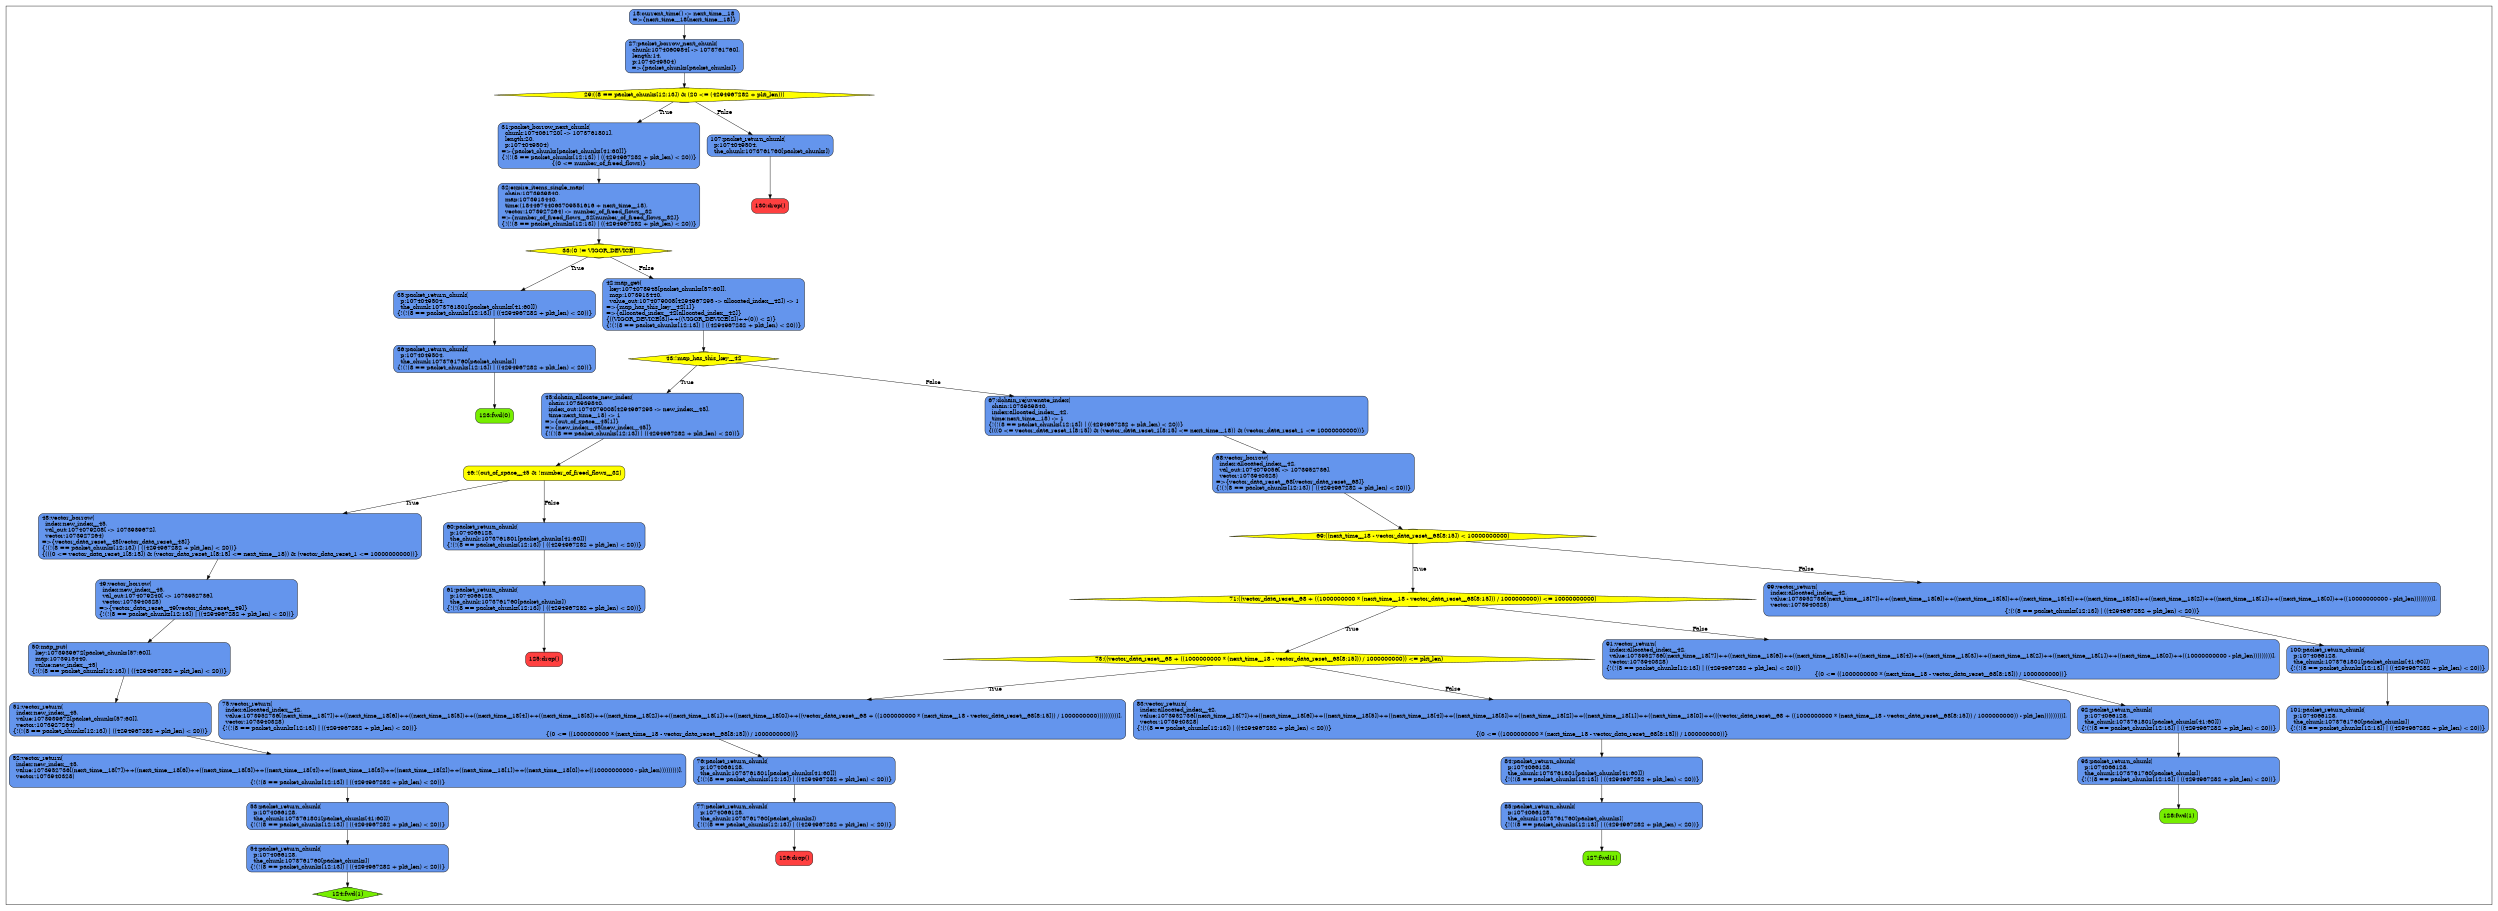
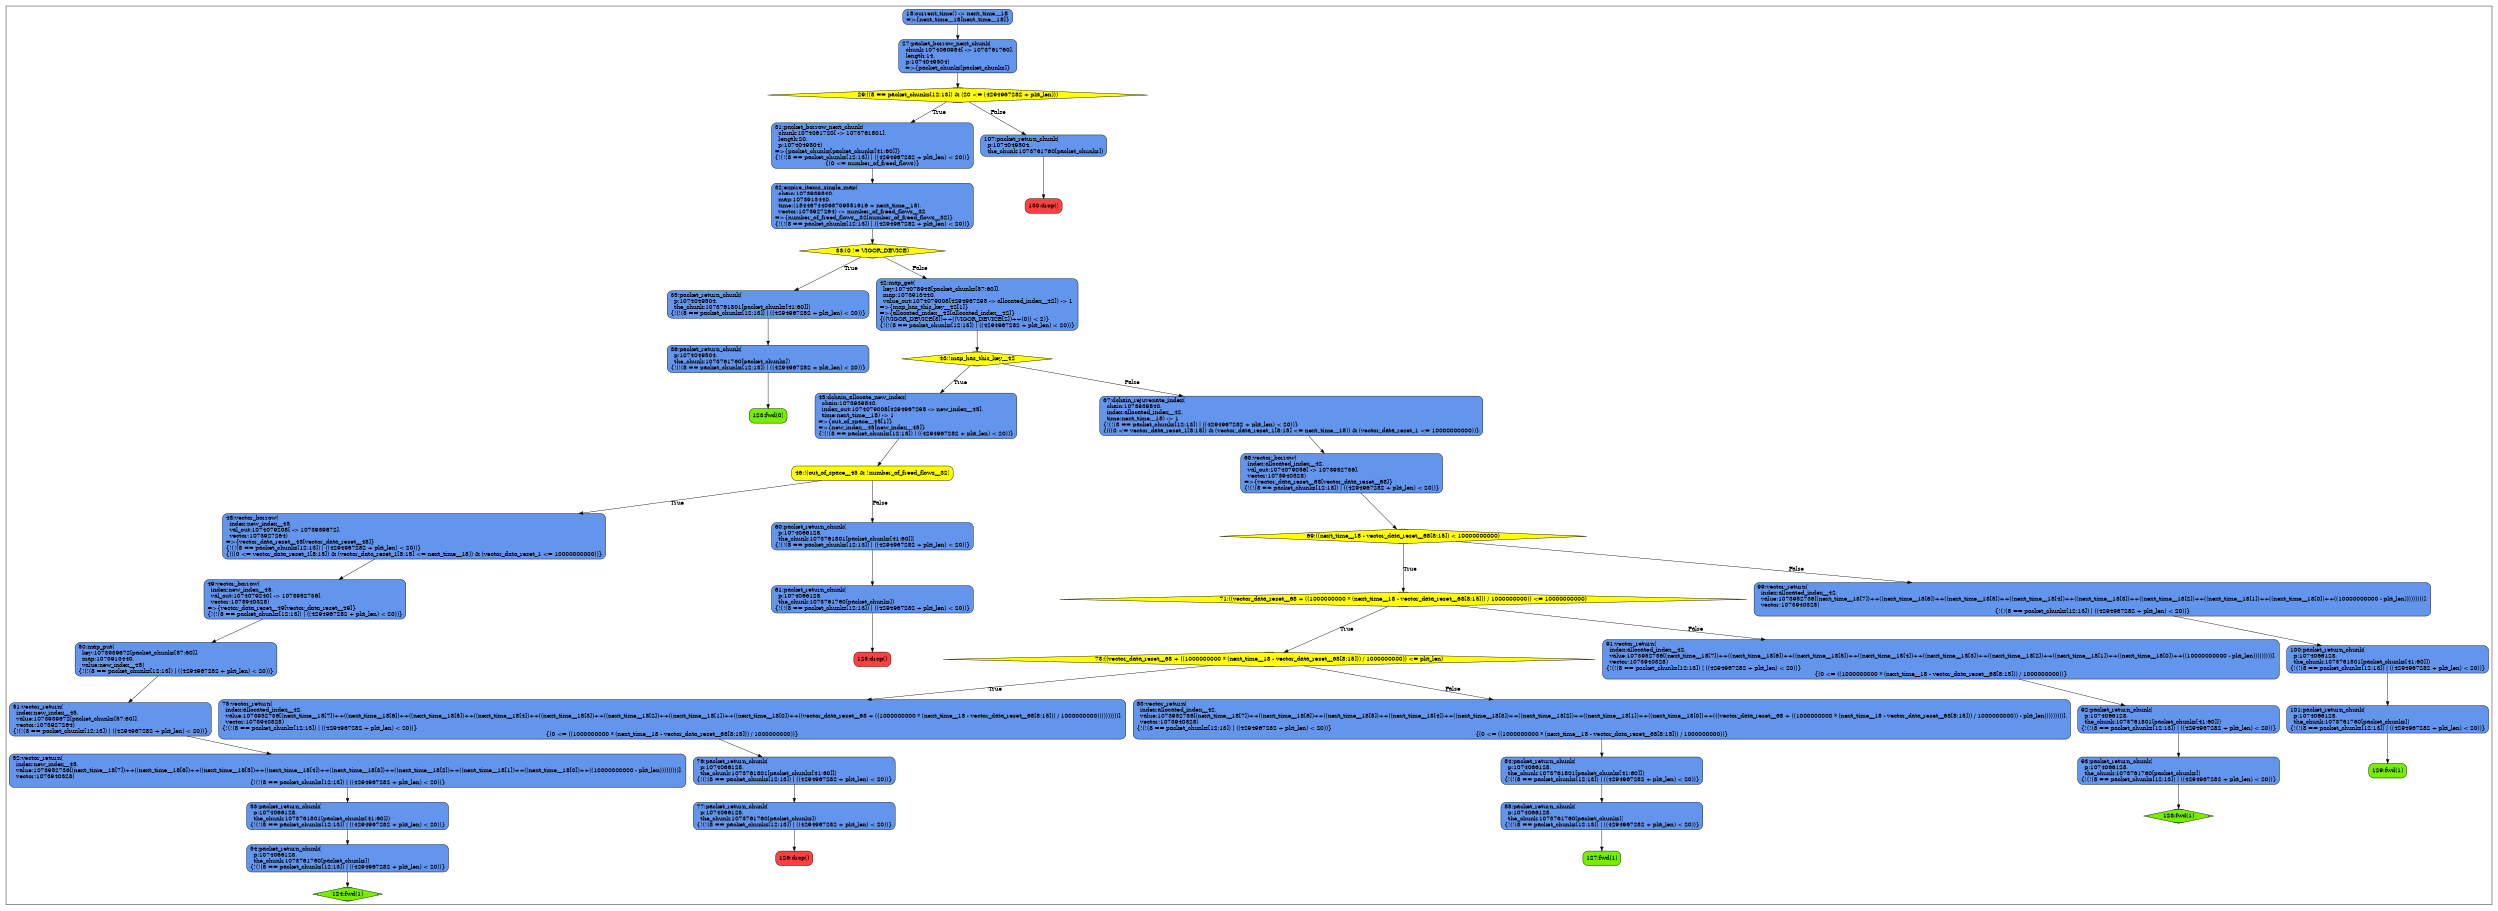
none -> (2388, 771)
(2179, 816) -> (2179, 816)
